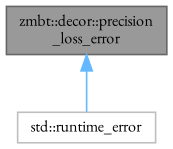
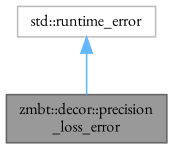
(87, 91) -> (87, 74)
